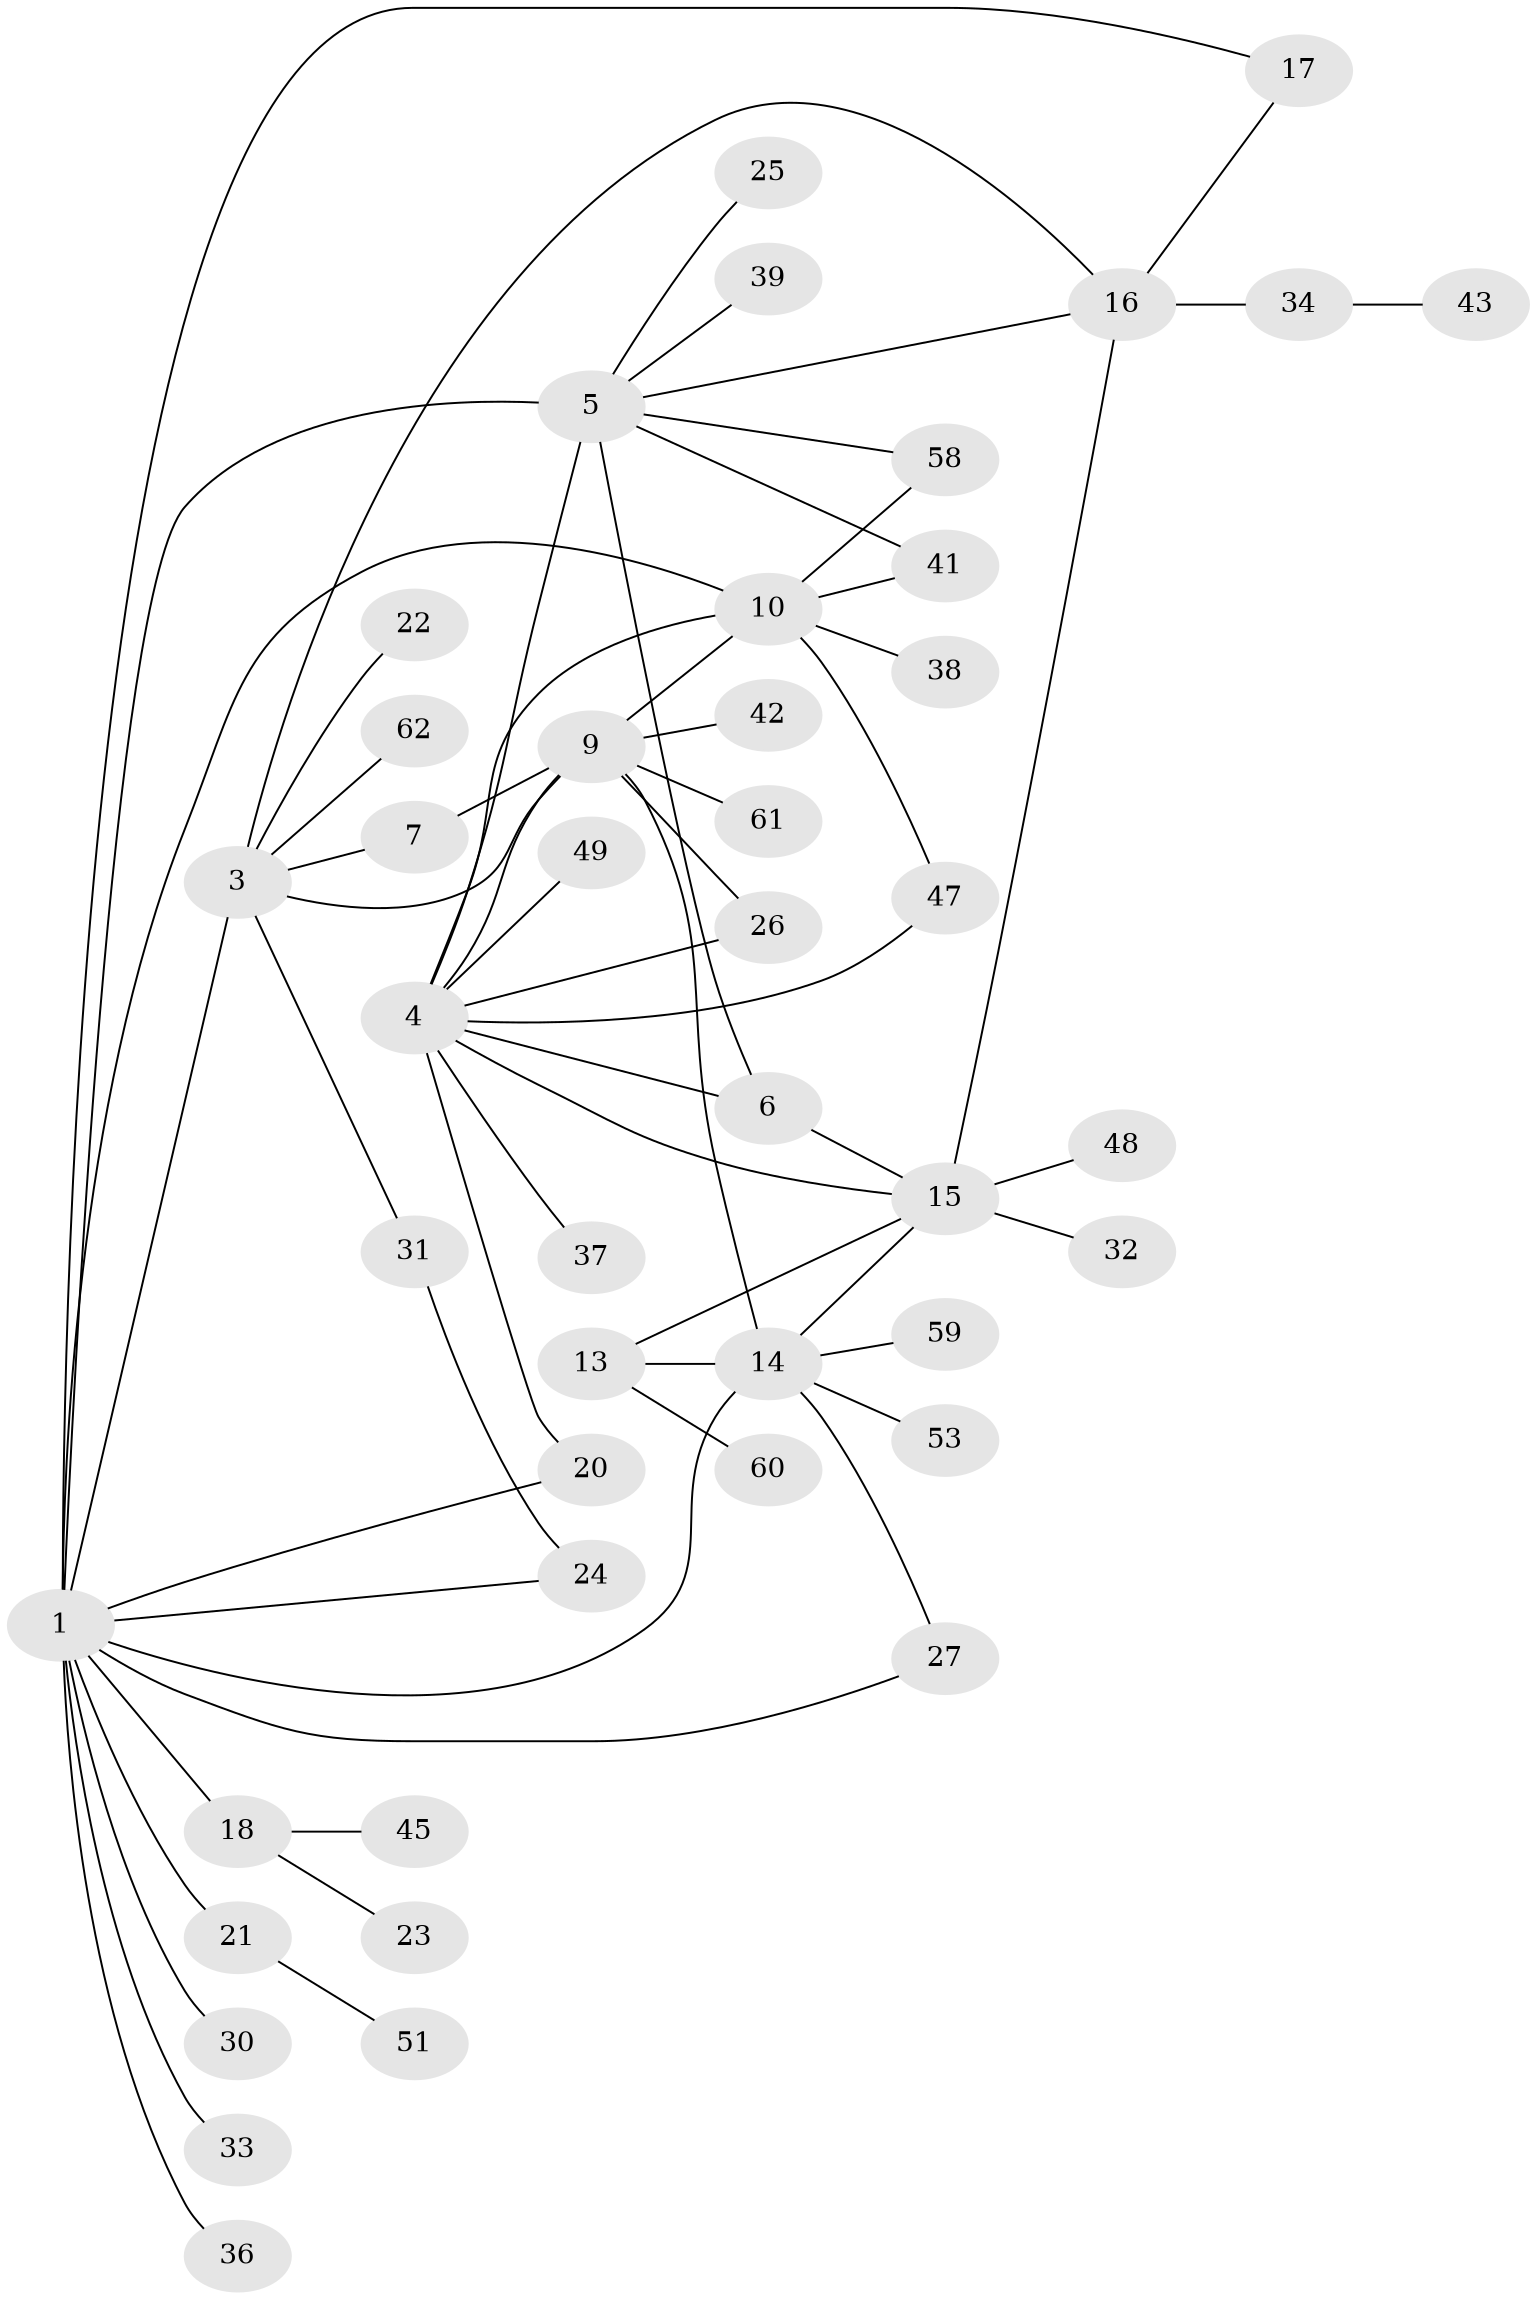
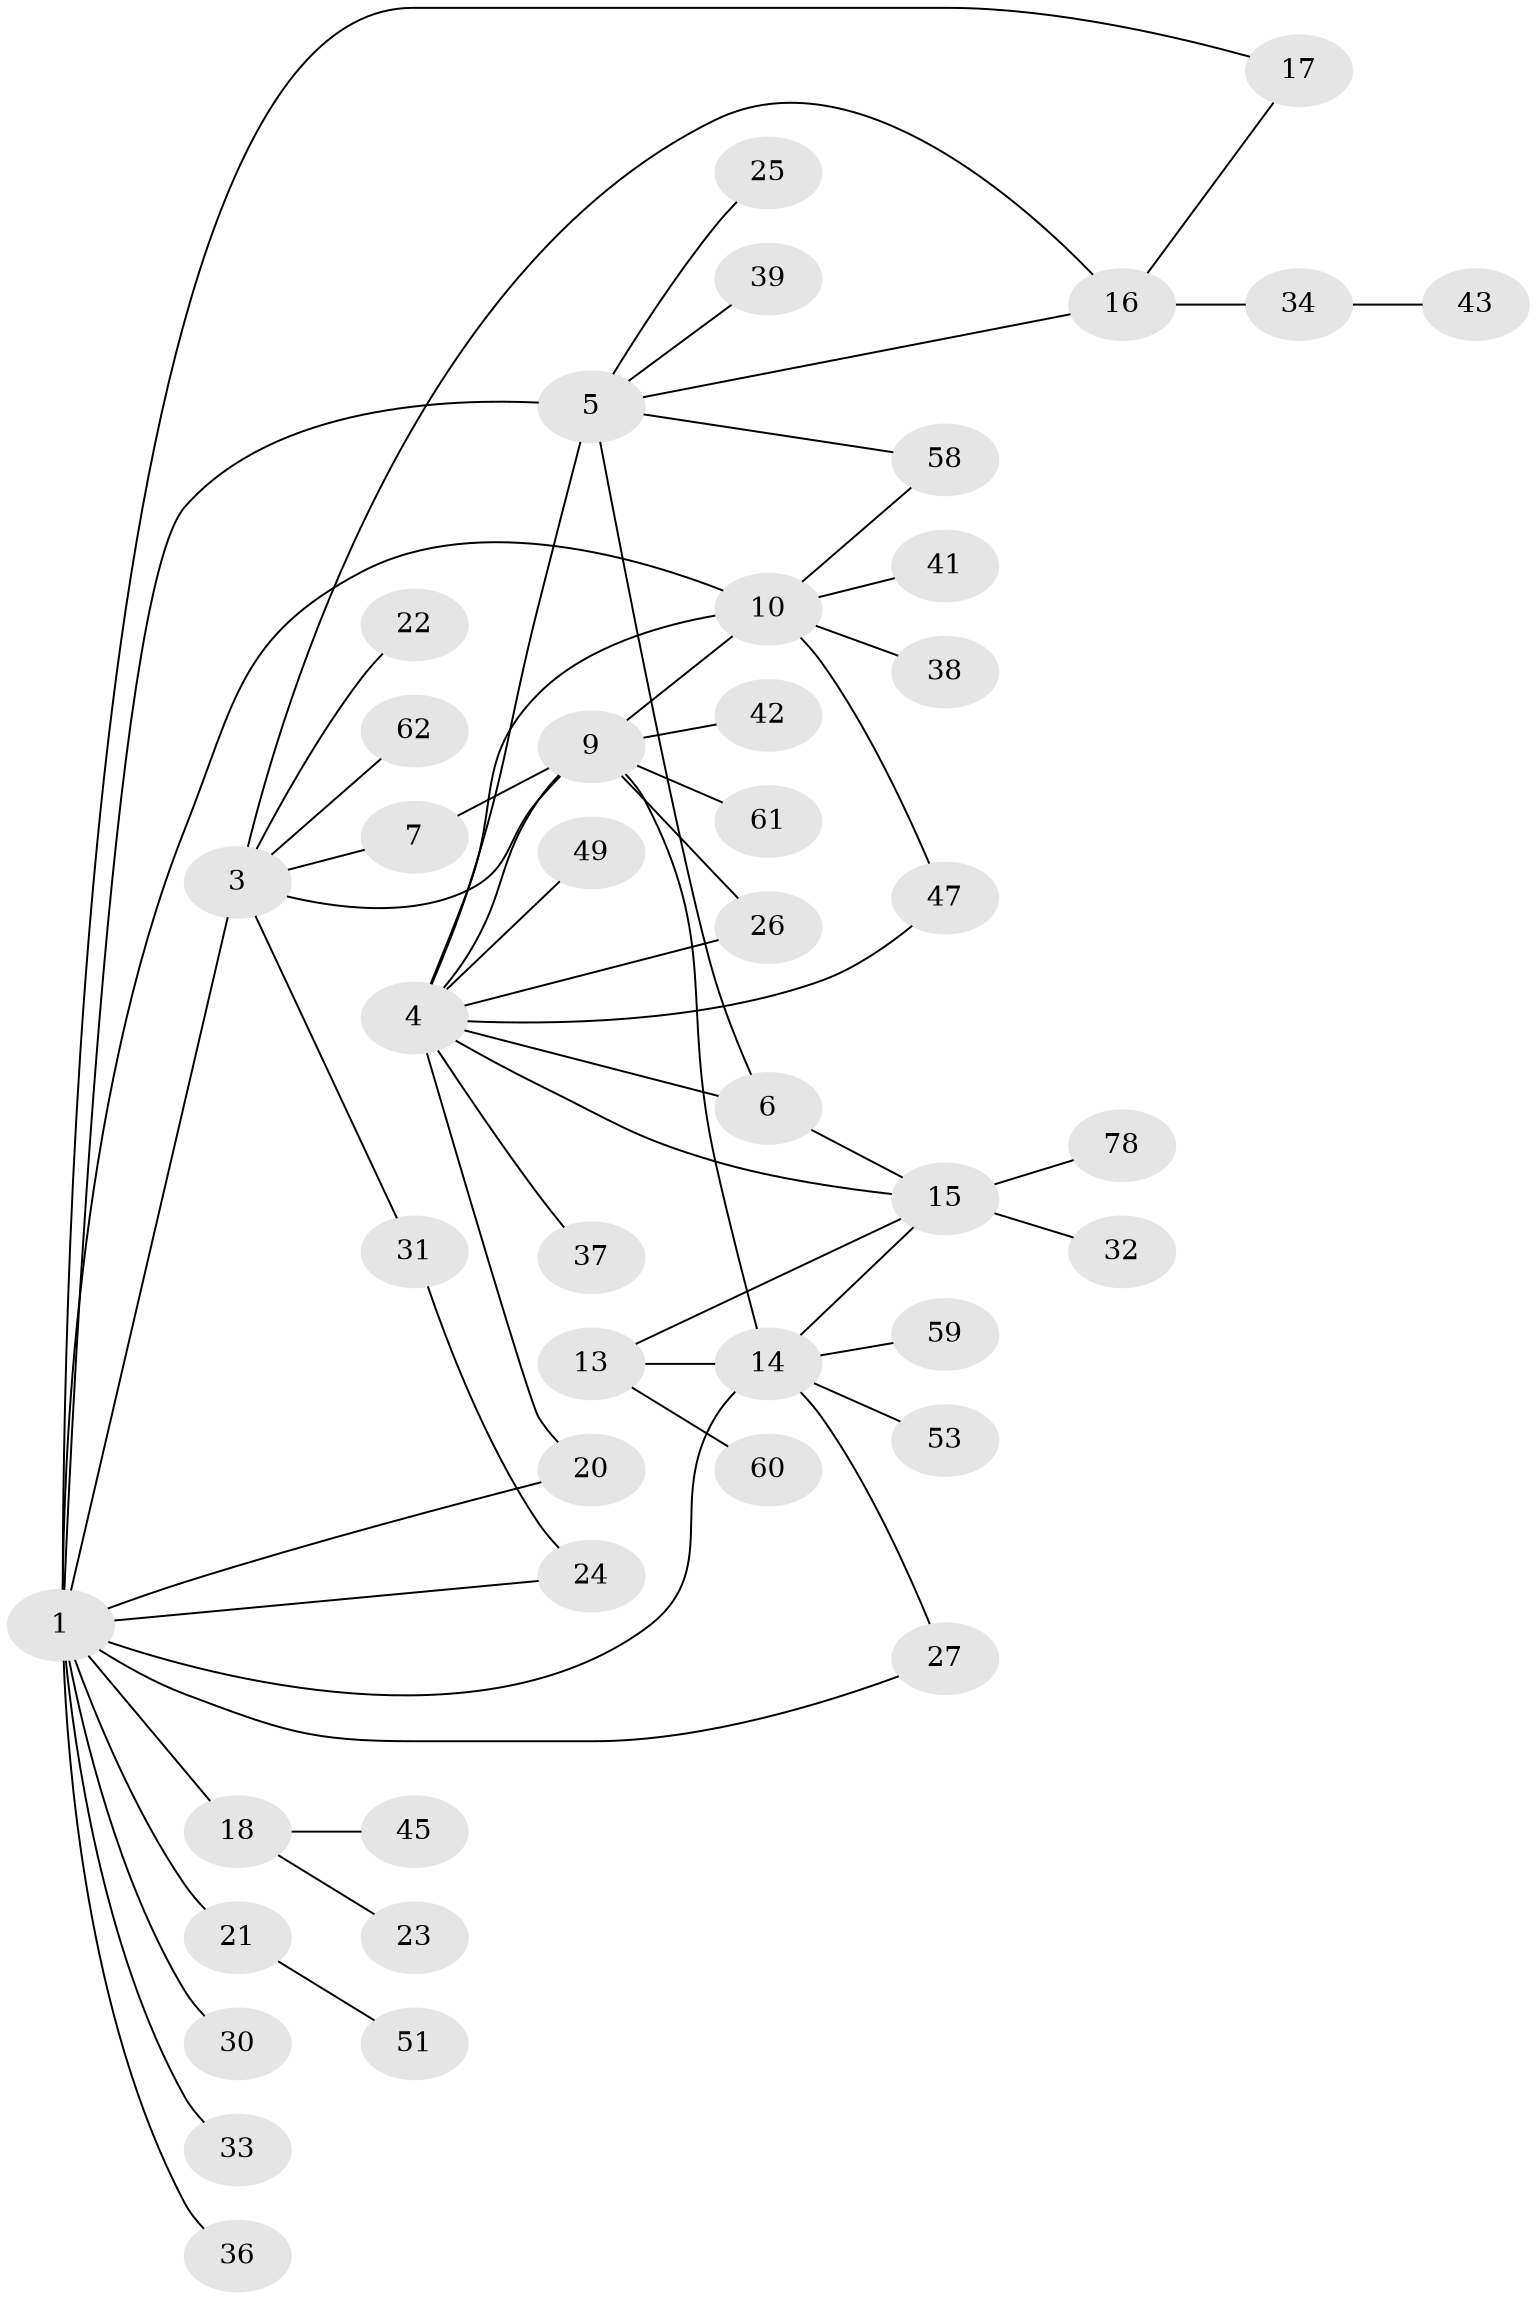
(769, 486) -> none
(1037, 752) -> none
(1122, 1146) -> (1122, 1146)
